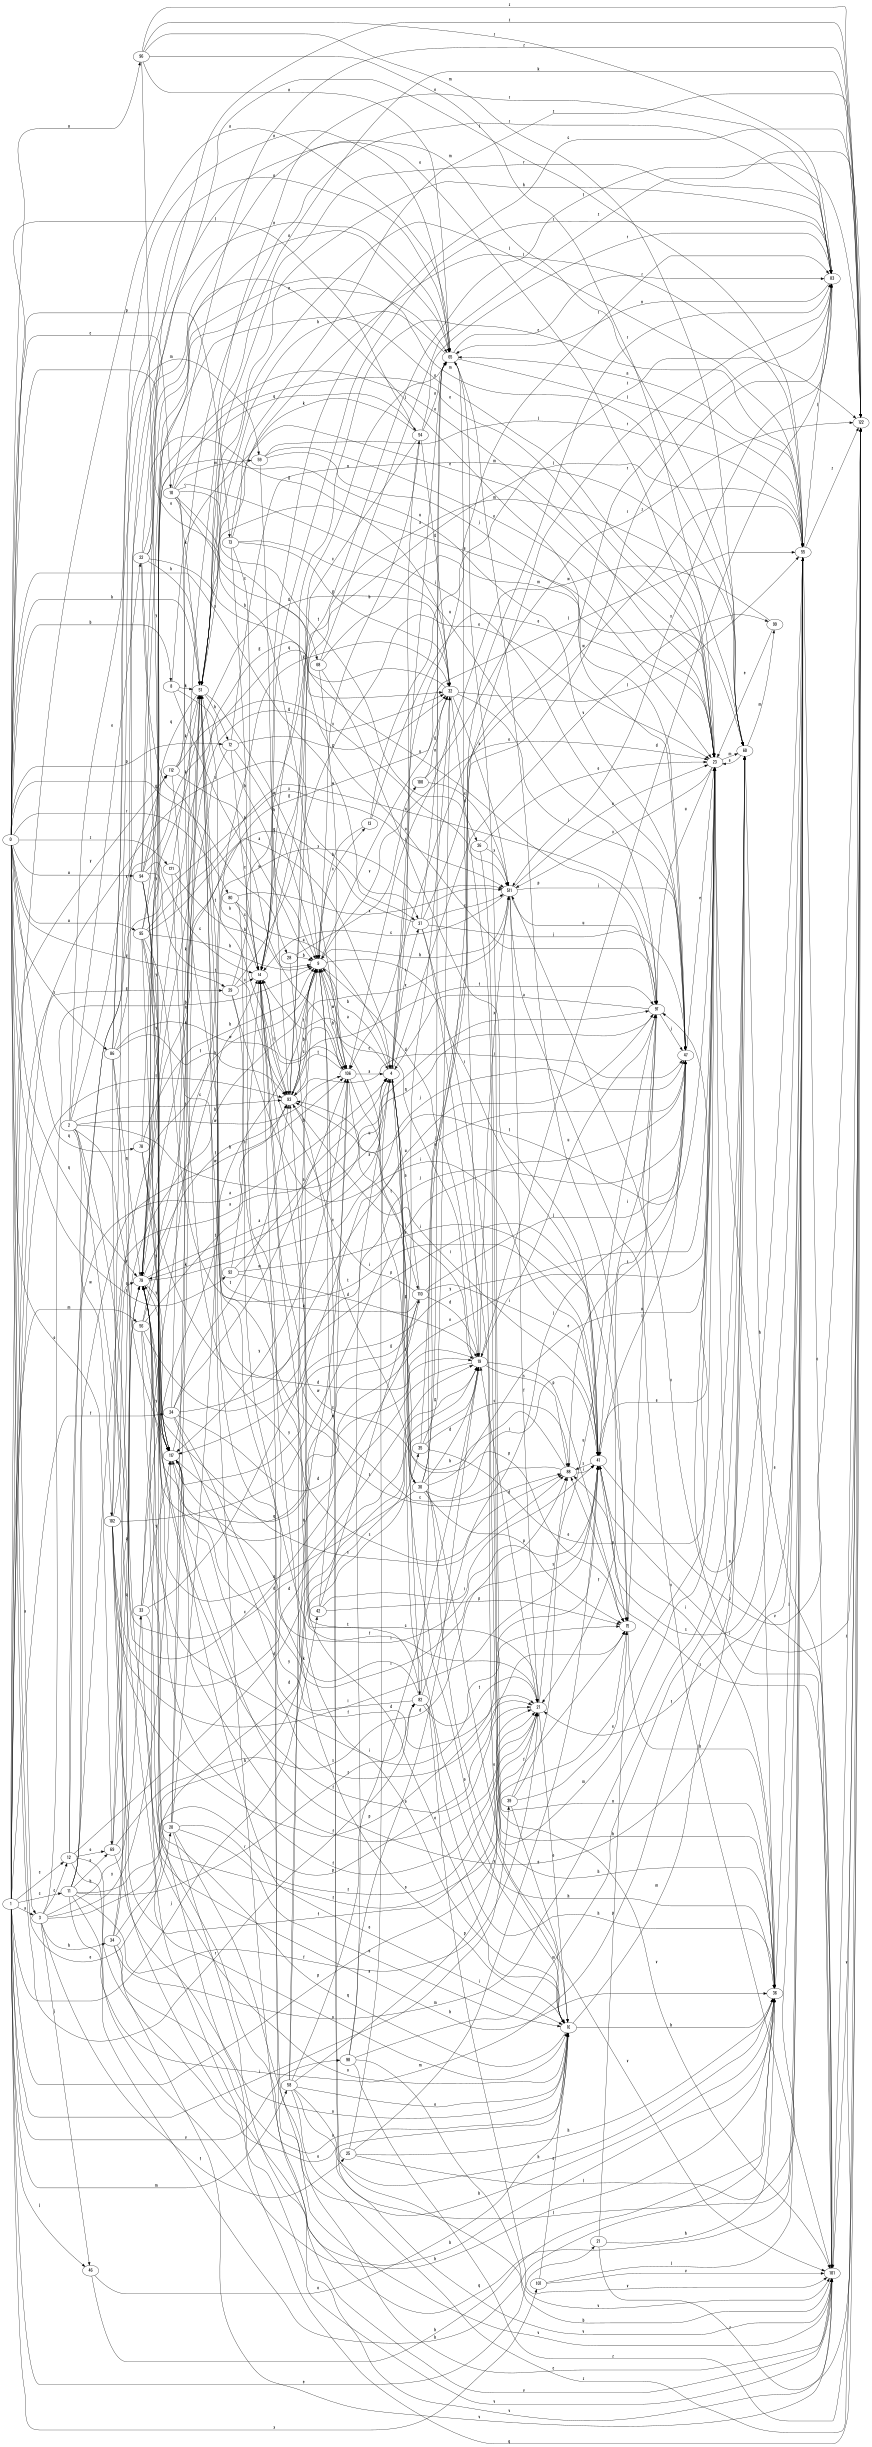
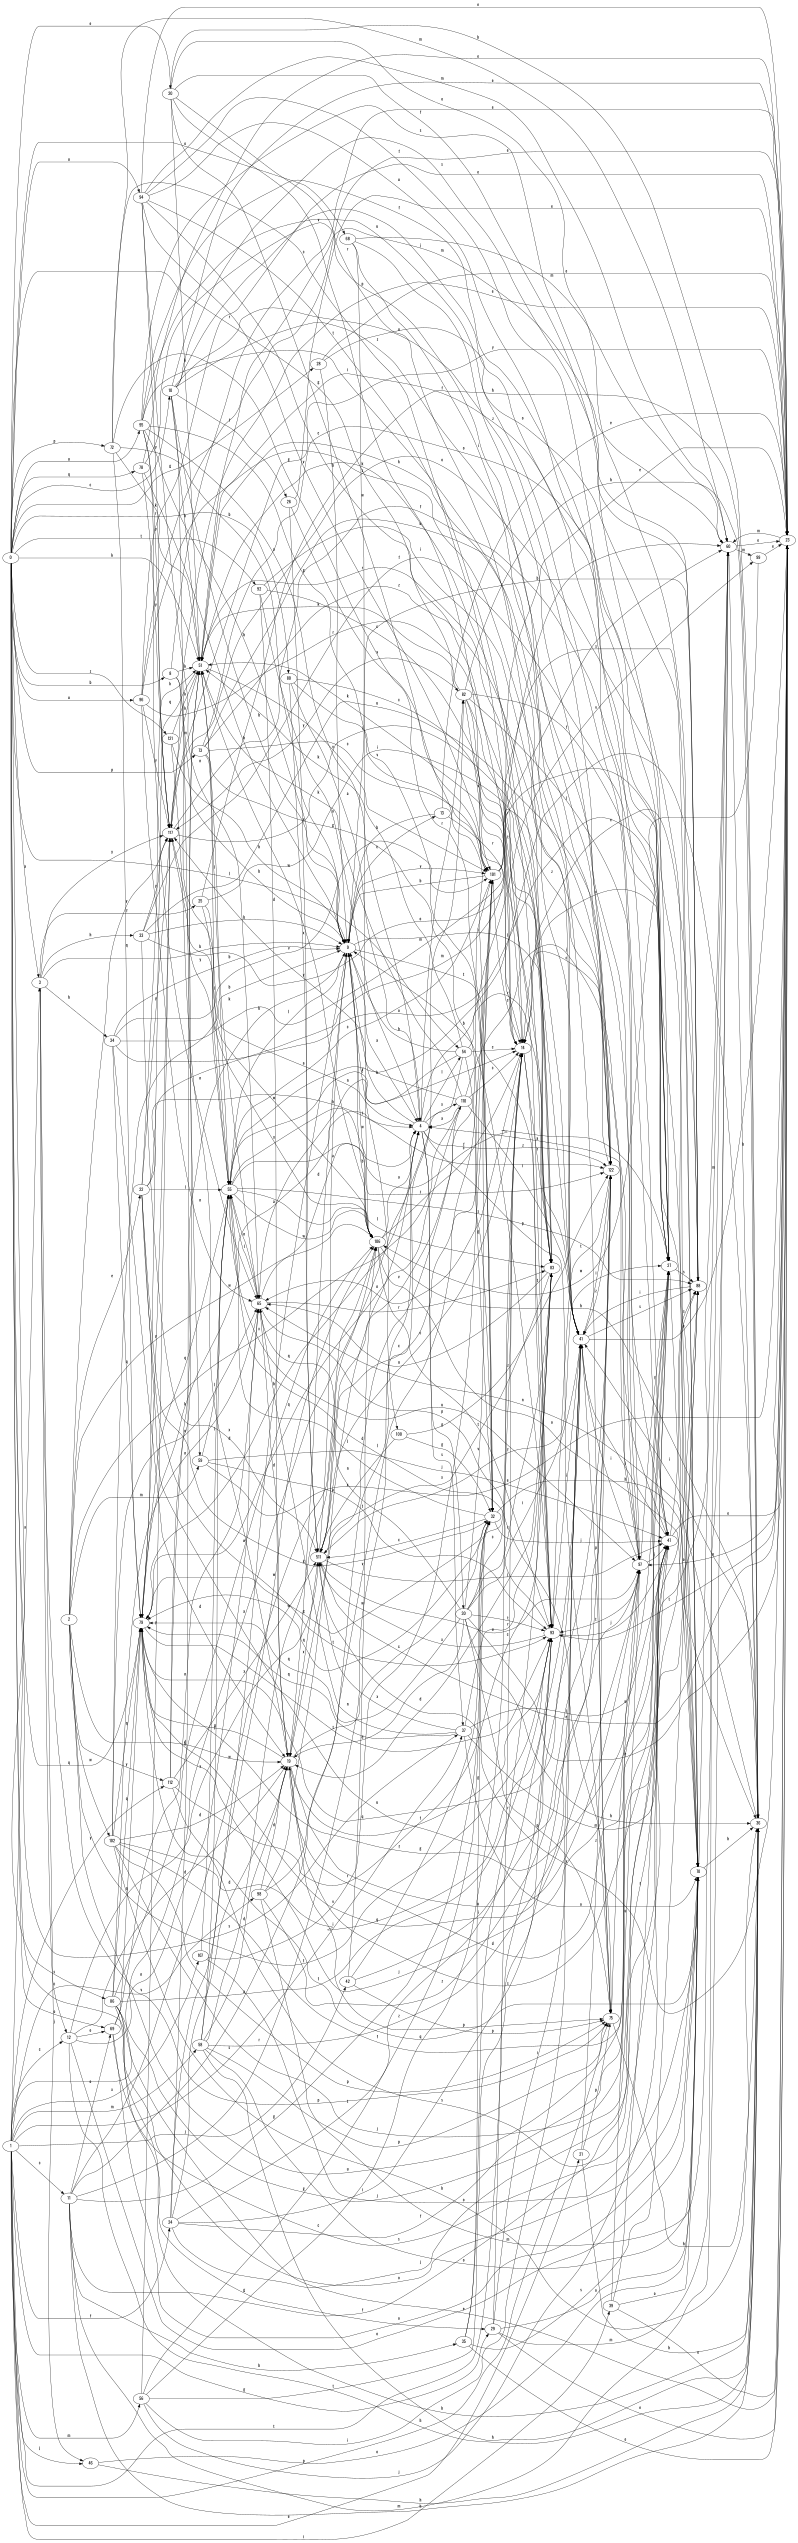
(216, 713) -> (162, 554)
(452, 989) -> (613, 1614)
(856, 1347) -> none
(724, 1497) -> none
